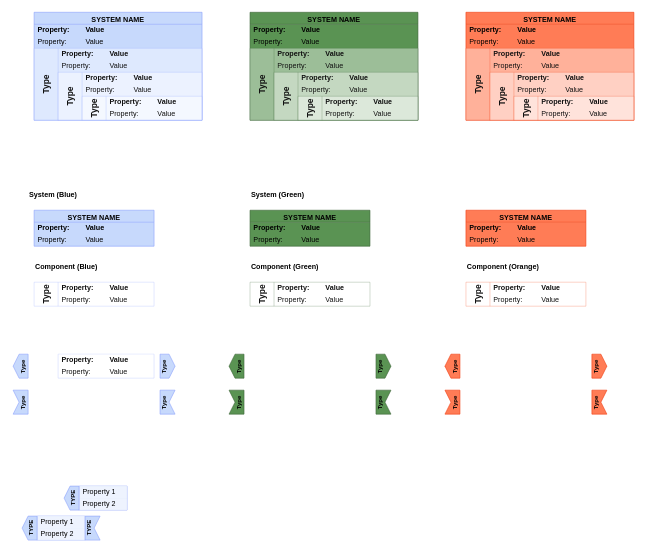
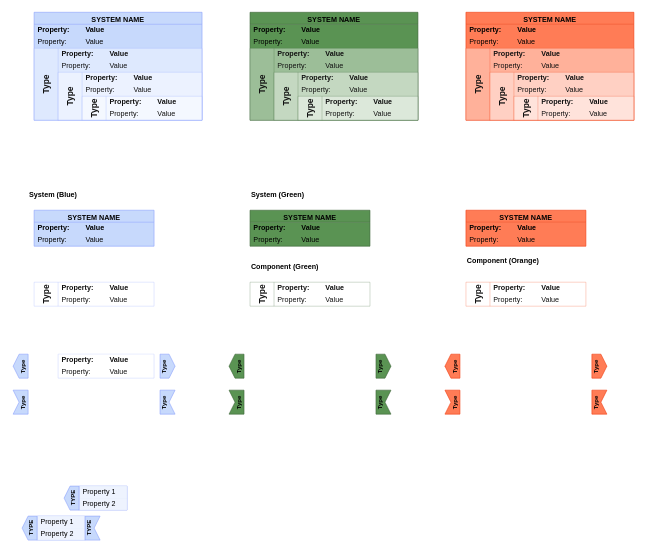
(70, 267) -> none
(508, 267) -> (508, 261)
